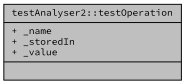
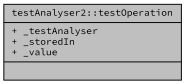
(32, 31) -> (55, 31)
